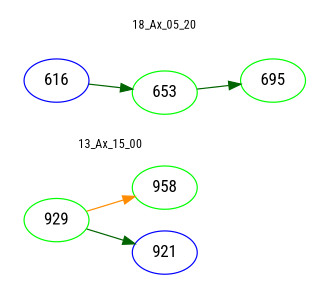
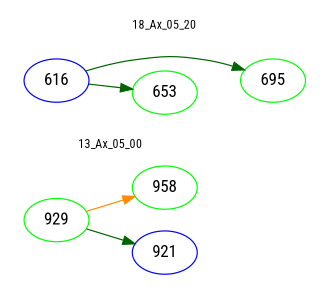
(213, 87) -> (159, 57)
(111, 145) -> (111, 145)
